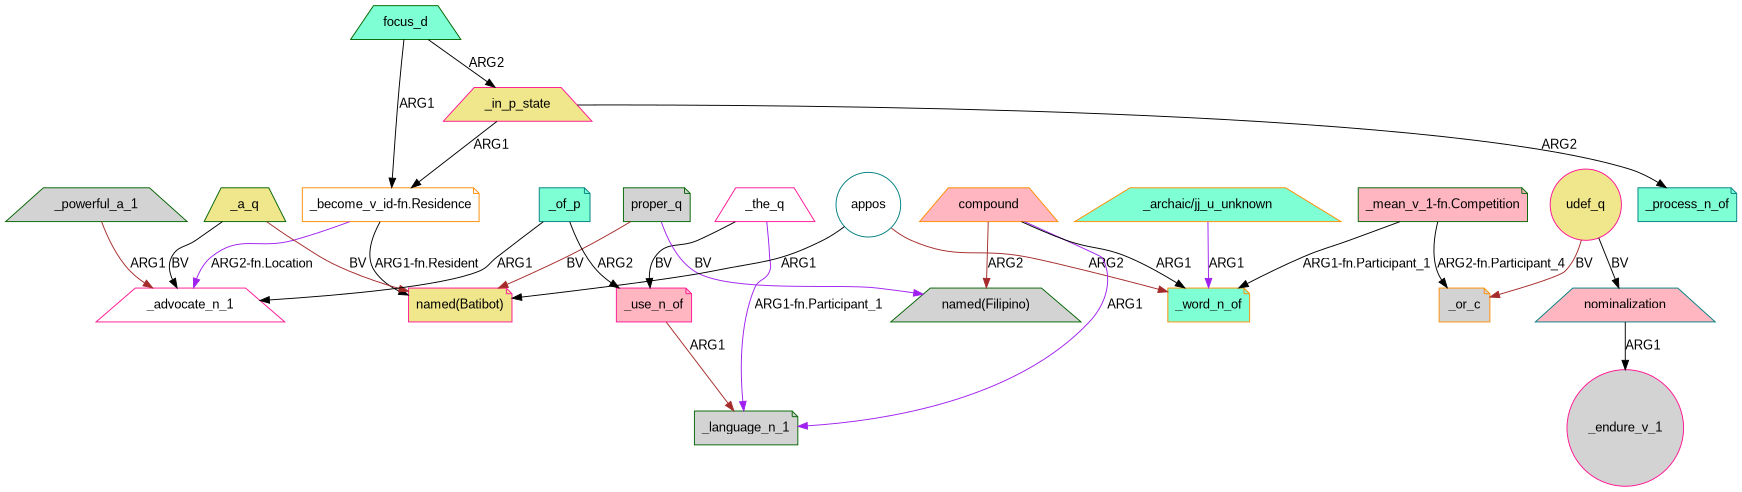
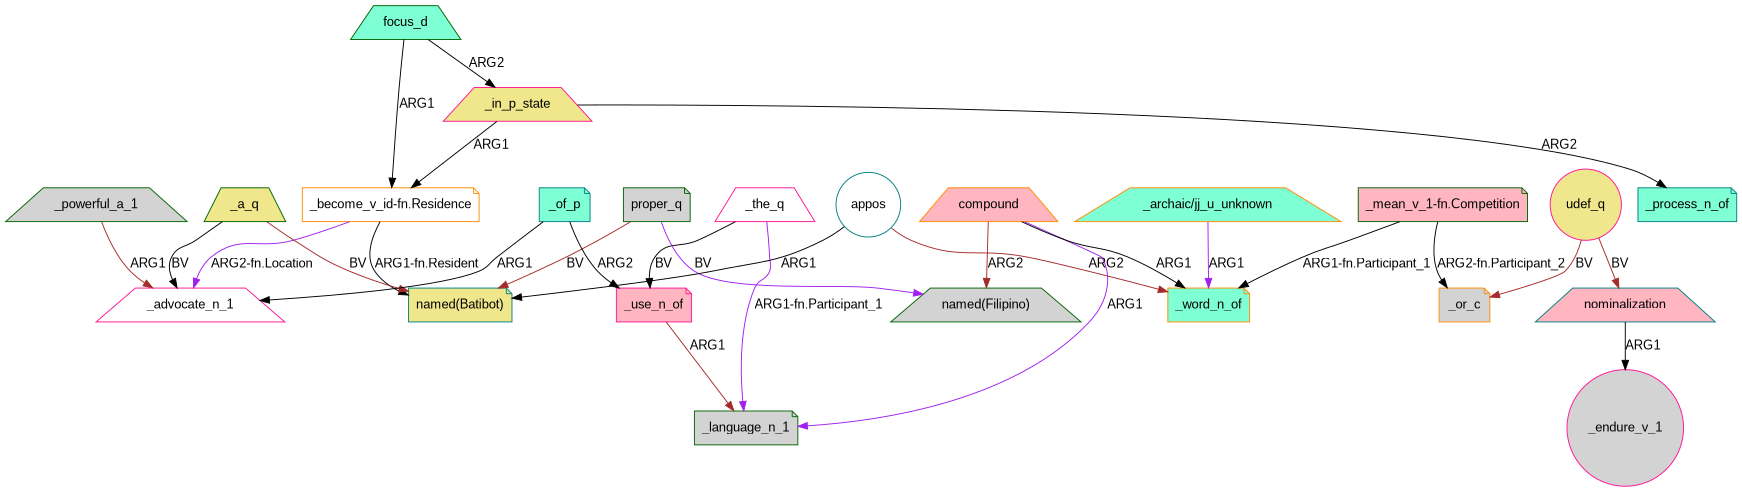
(1607, 259) -> (1607, 259)
(1501, 264) -> (1501, 264)
(460, 305) -> (460, 305)
